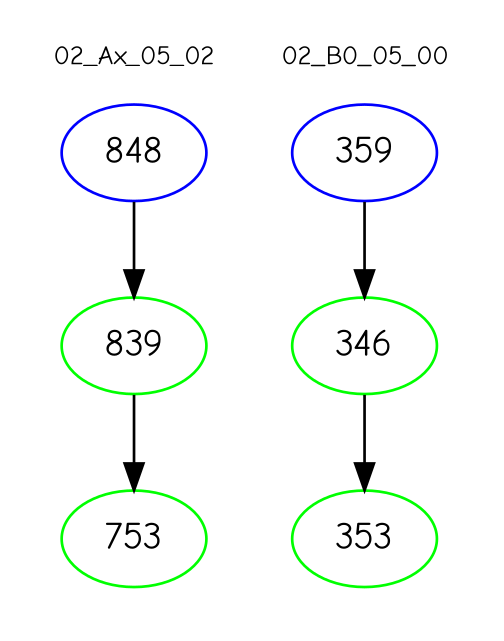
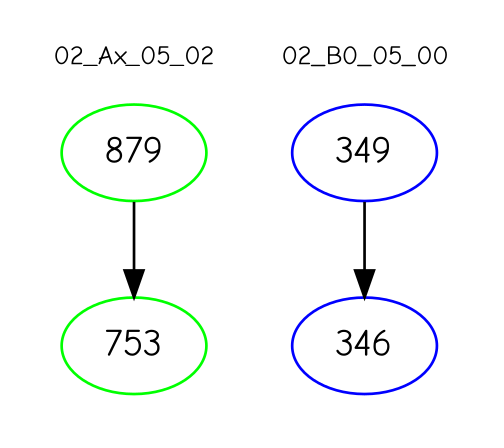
(134, 153) -> none
(365, 153) -> (365, 153)
(134, 346) -> (134, 153)
(365, 346) -> (365, 346)
(365, 539) -> none
